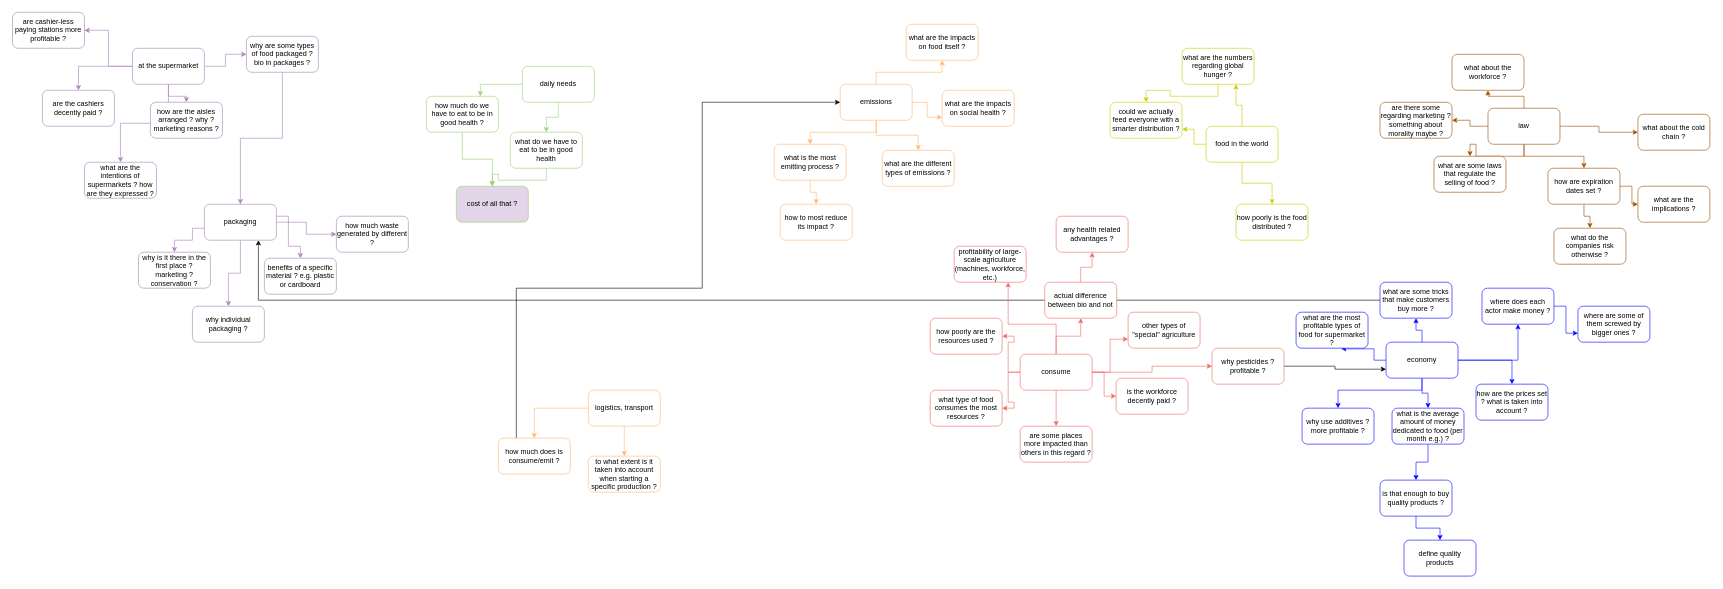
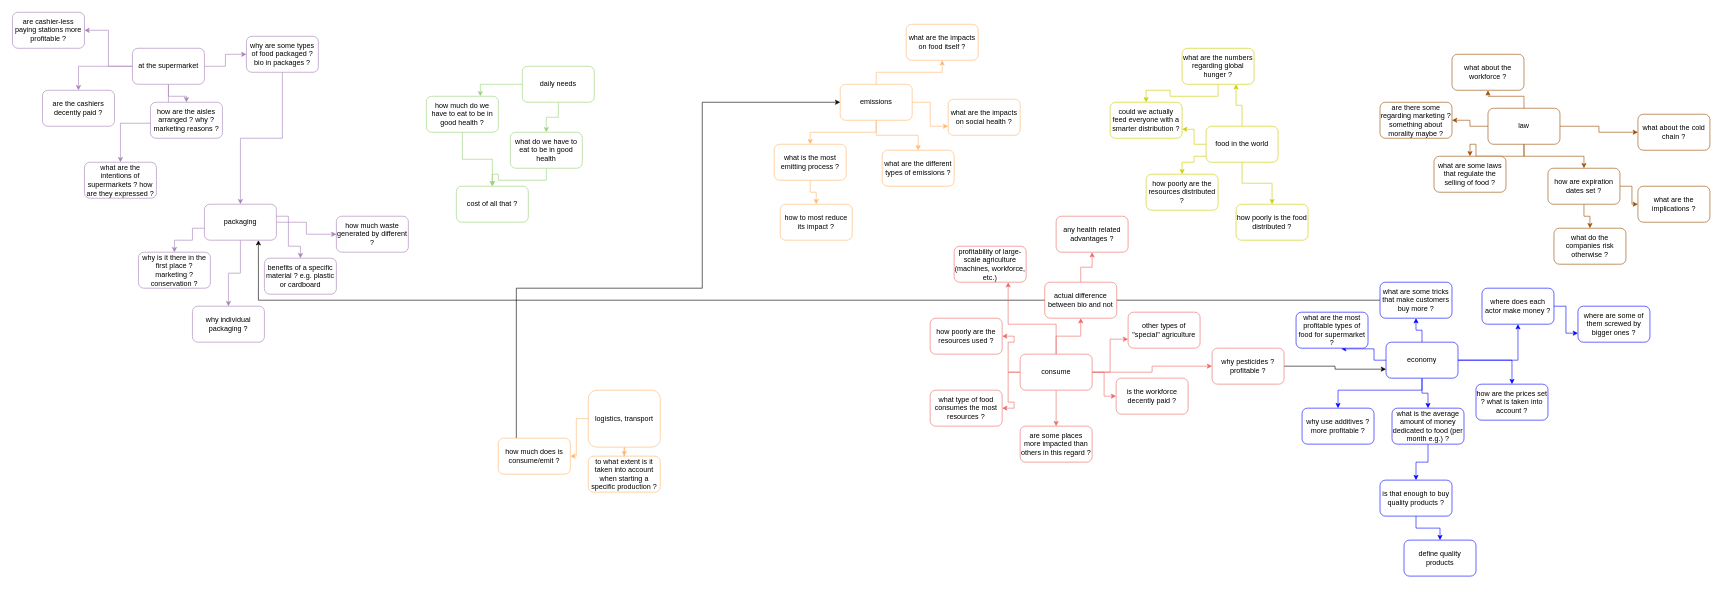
(978, 108) -> (984, 117)
none -> (1182, 164)
none -> (1182, 192)
(492, 204) -> (492, 204)
(624, 408) -> (624, 419)
